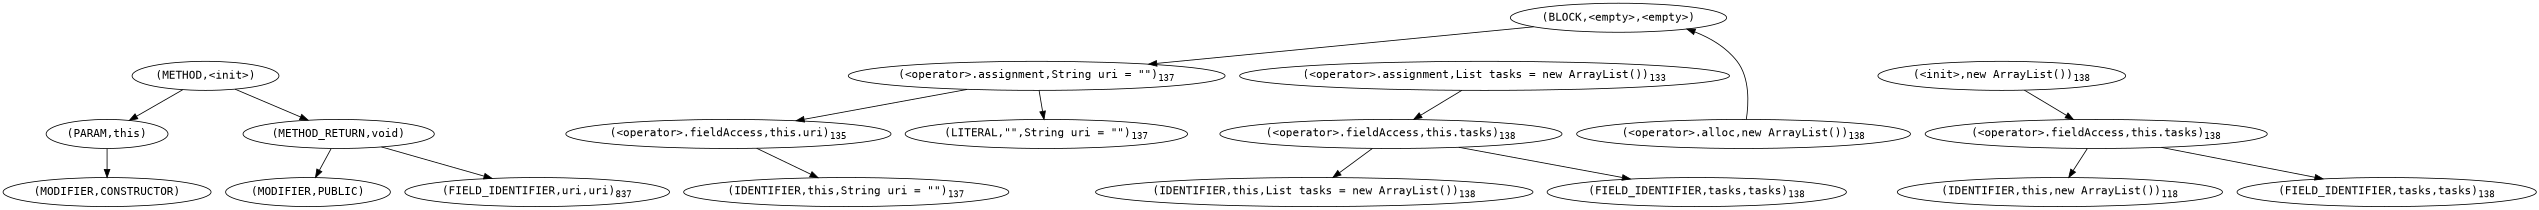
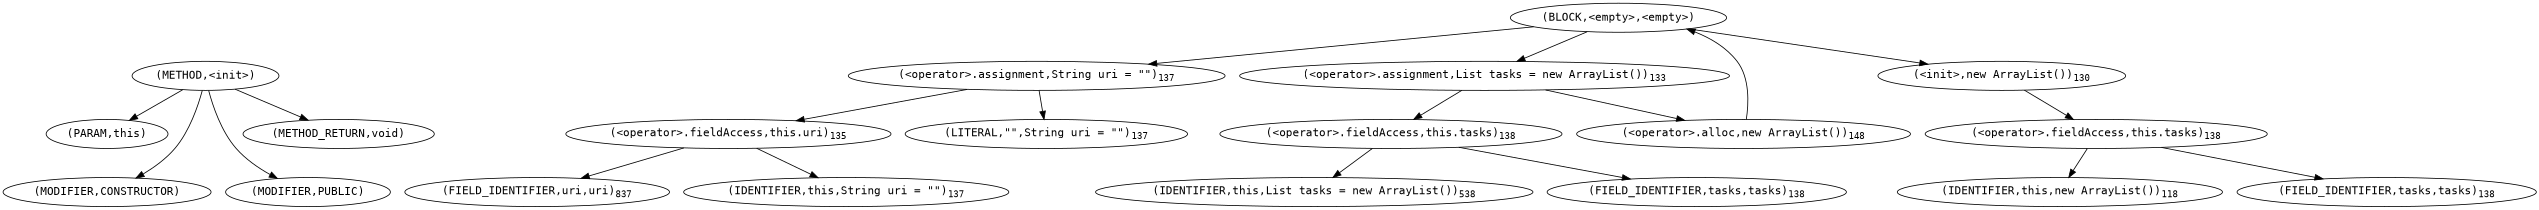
none -> (1556, 45)
none -> (1804, 46)
(2082, 75) -> (2082, 75)
none -> (1611, 104)
(1857, 133) -> (1857, 133)
(107, 159) -> (182, 139)
(325, 160) -> (230, 140)
(433, 162) -> (636, 162)
(1468, 191) -> (1468, 191)
